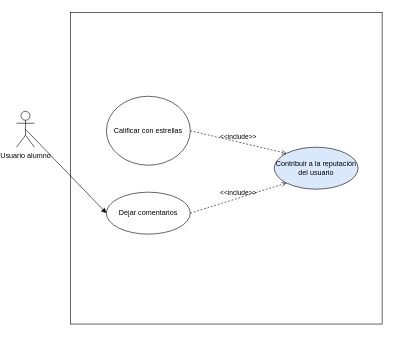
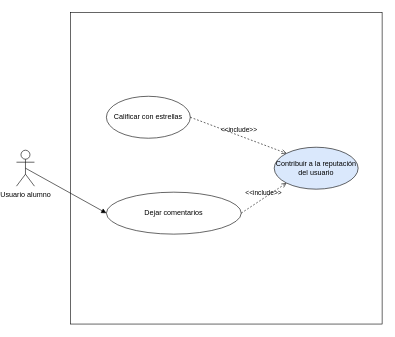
(26, 129) -> (26, 168)
(149, 131) -> (149, 117)
(149, 213) -> (174, 213)
